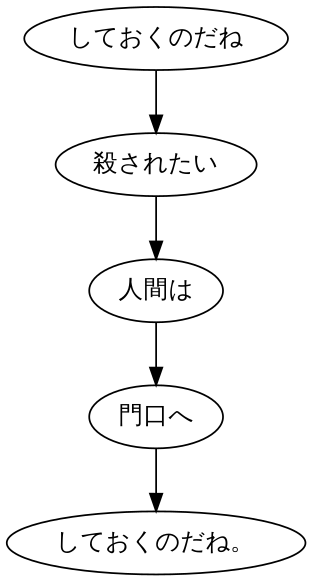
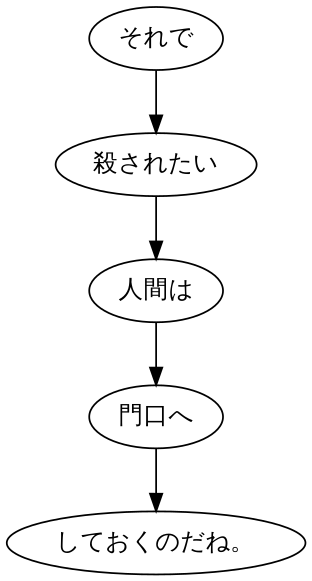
(156, 39) -> (156, 39)
